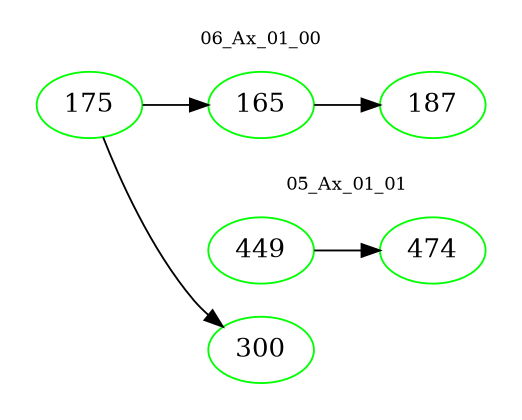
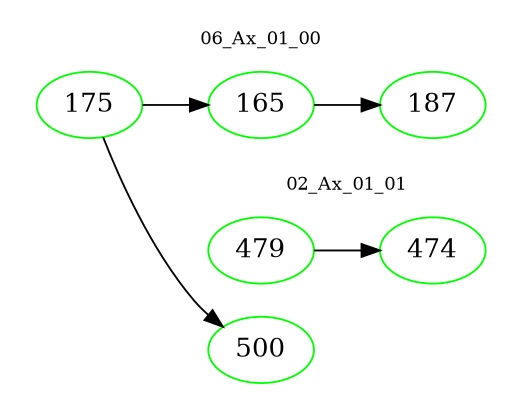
(347, 185) -> (347, 185)
(261, 250) -> (261, 250)
(261, 350) -> (261, 350)
